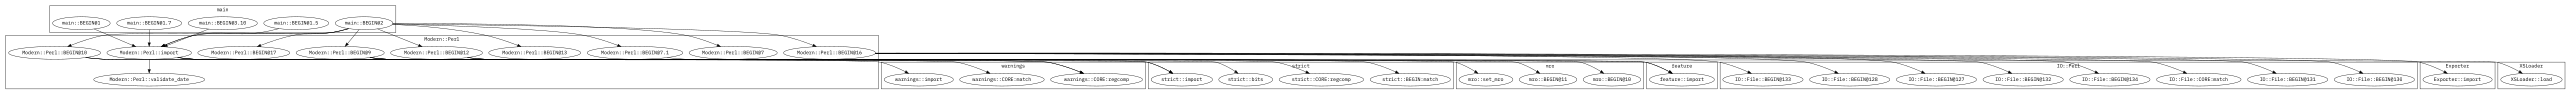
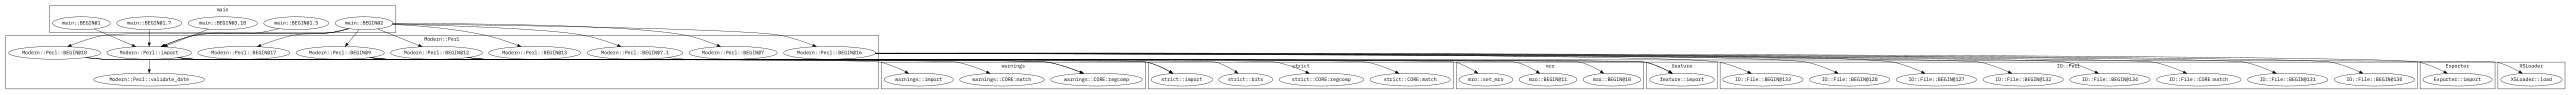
(1410, 80) -> (1410, 80)
